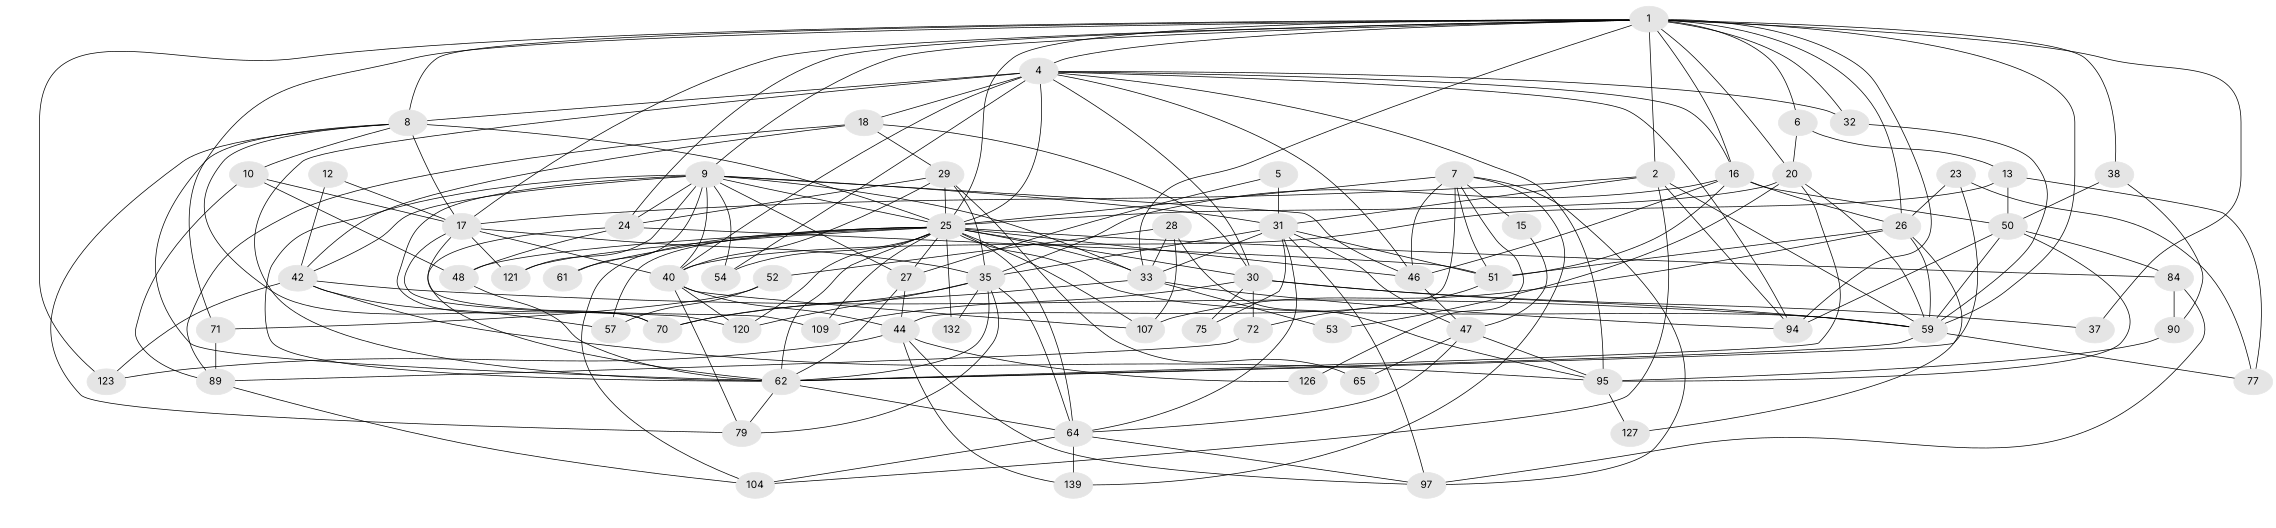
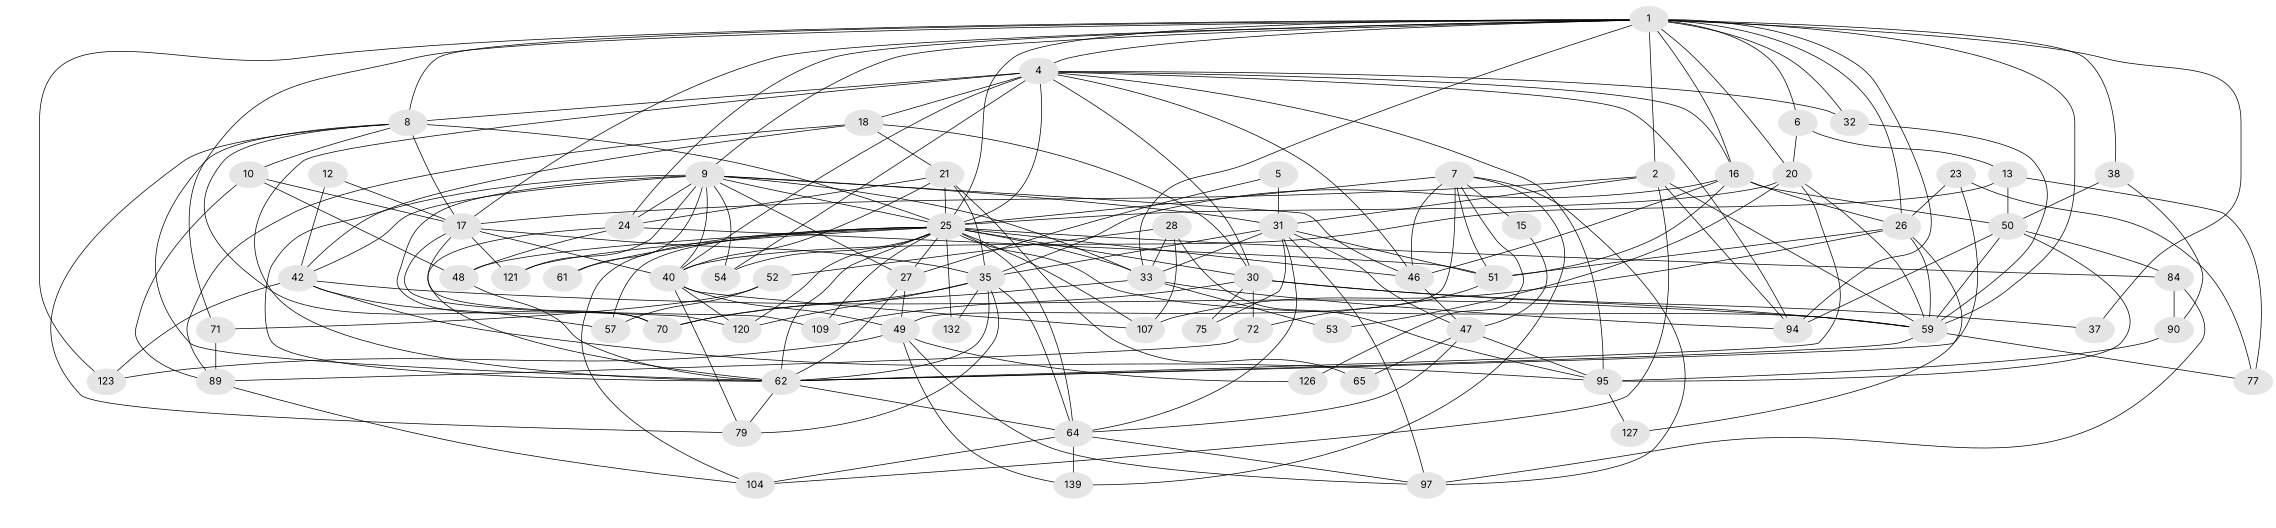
(945, 175) -> (945, 175)
(900, 330) -> (900, 330)
